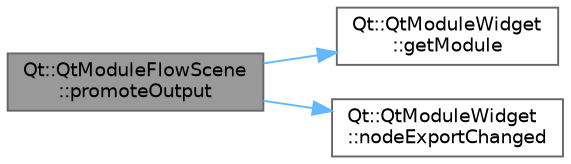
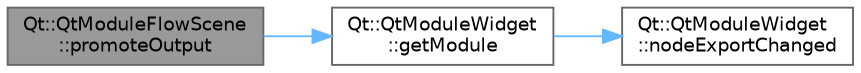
(288, 104) -> (578, 36)
